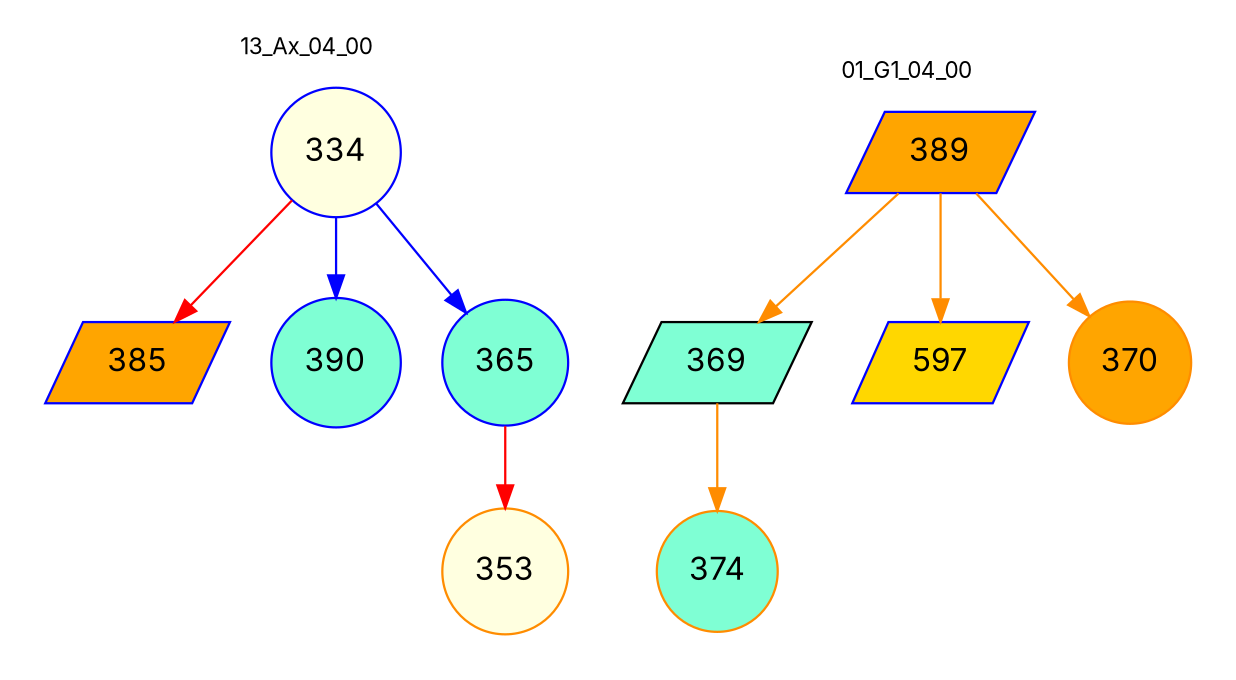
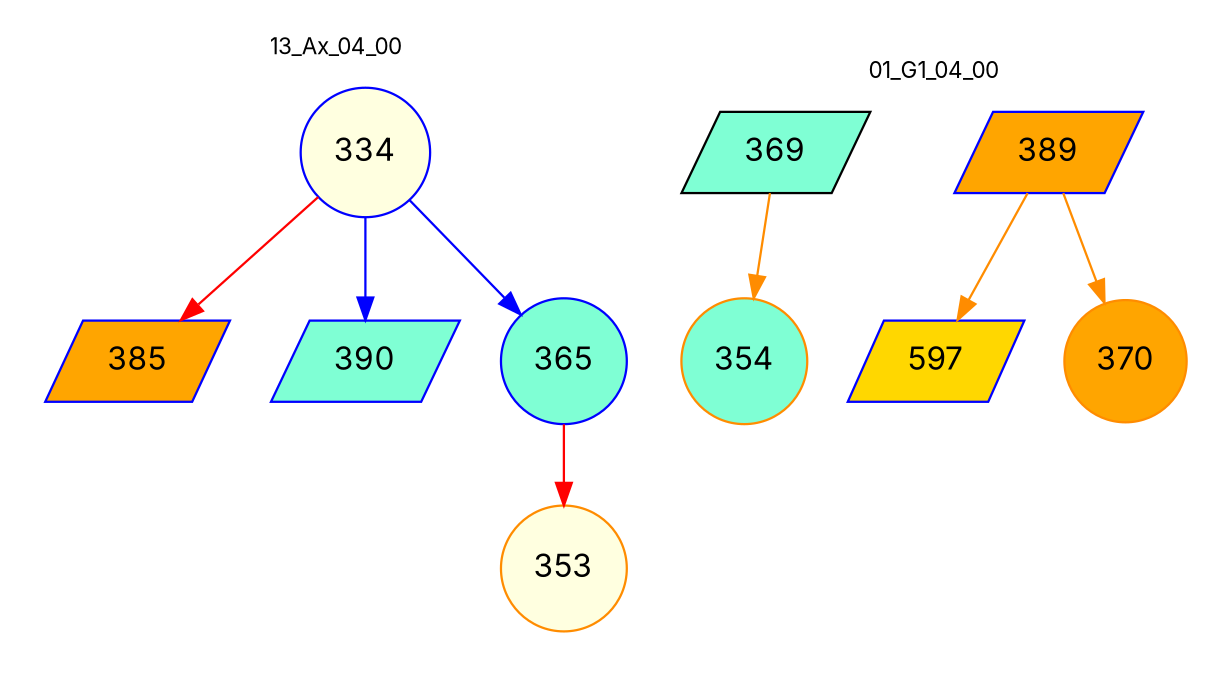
(837, 250) -> none
(336, 363) -> (365, 361)
(717, 571) -> (744, 361)
